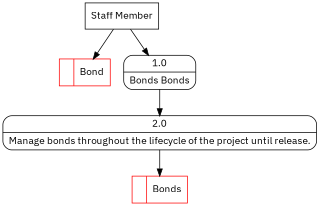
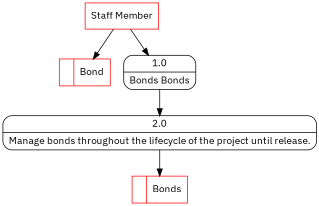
(122, 16) -> (122, 16)
